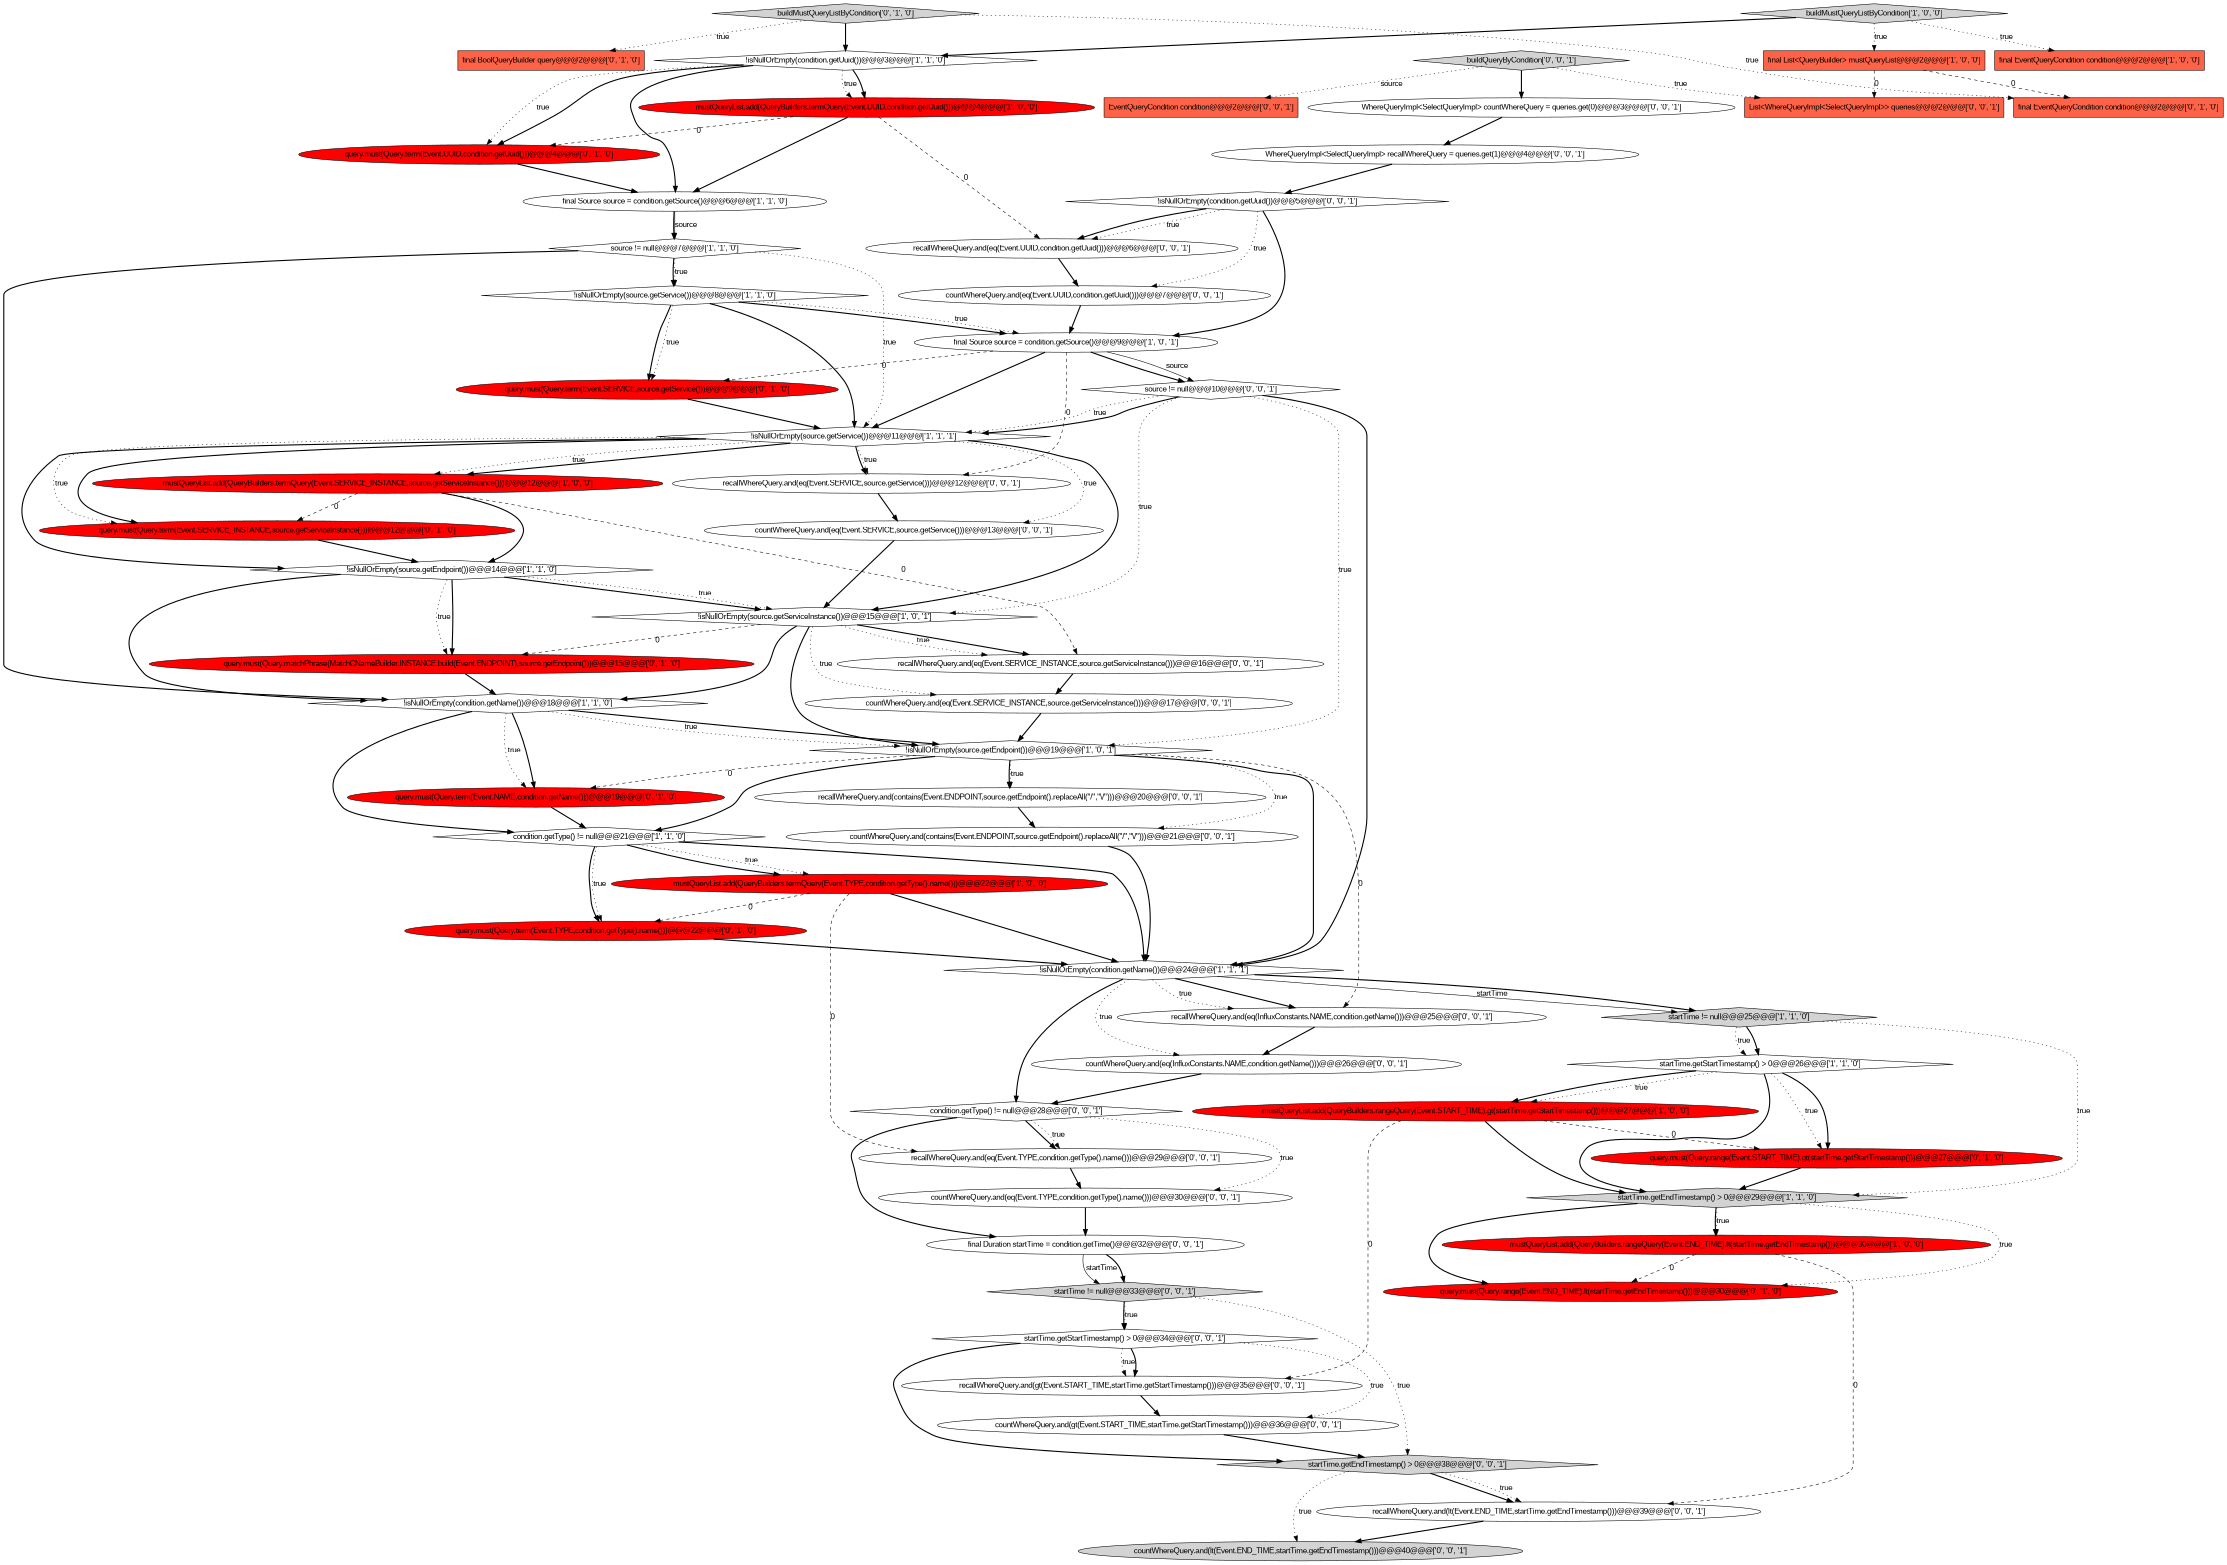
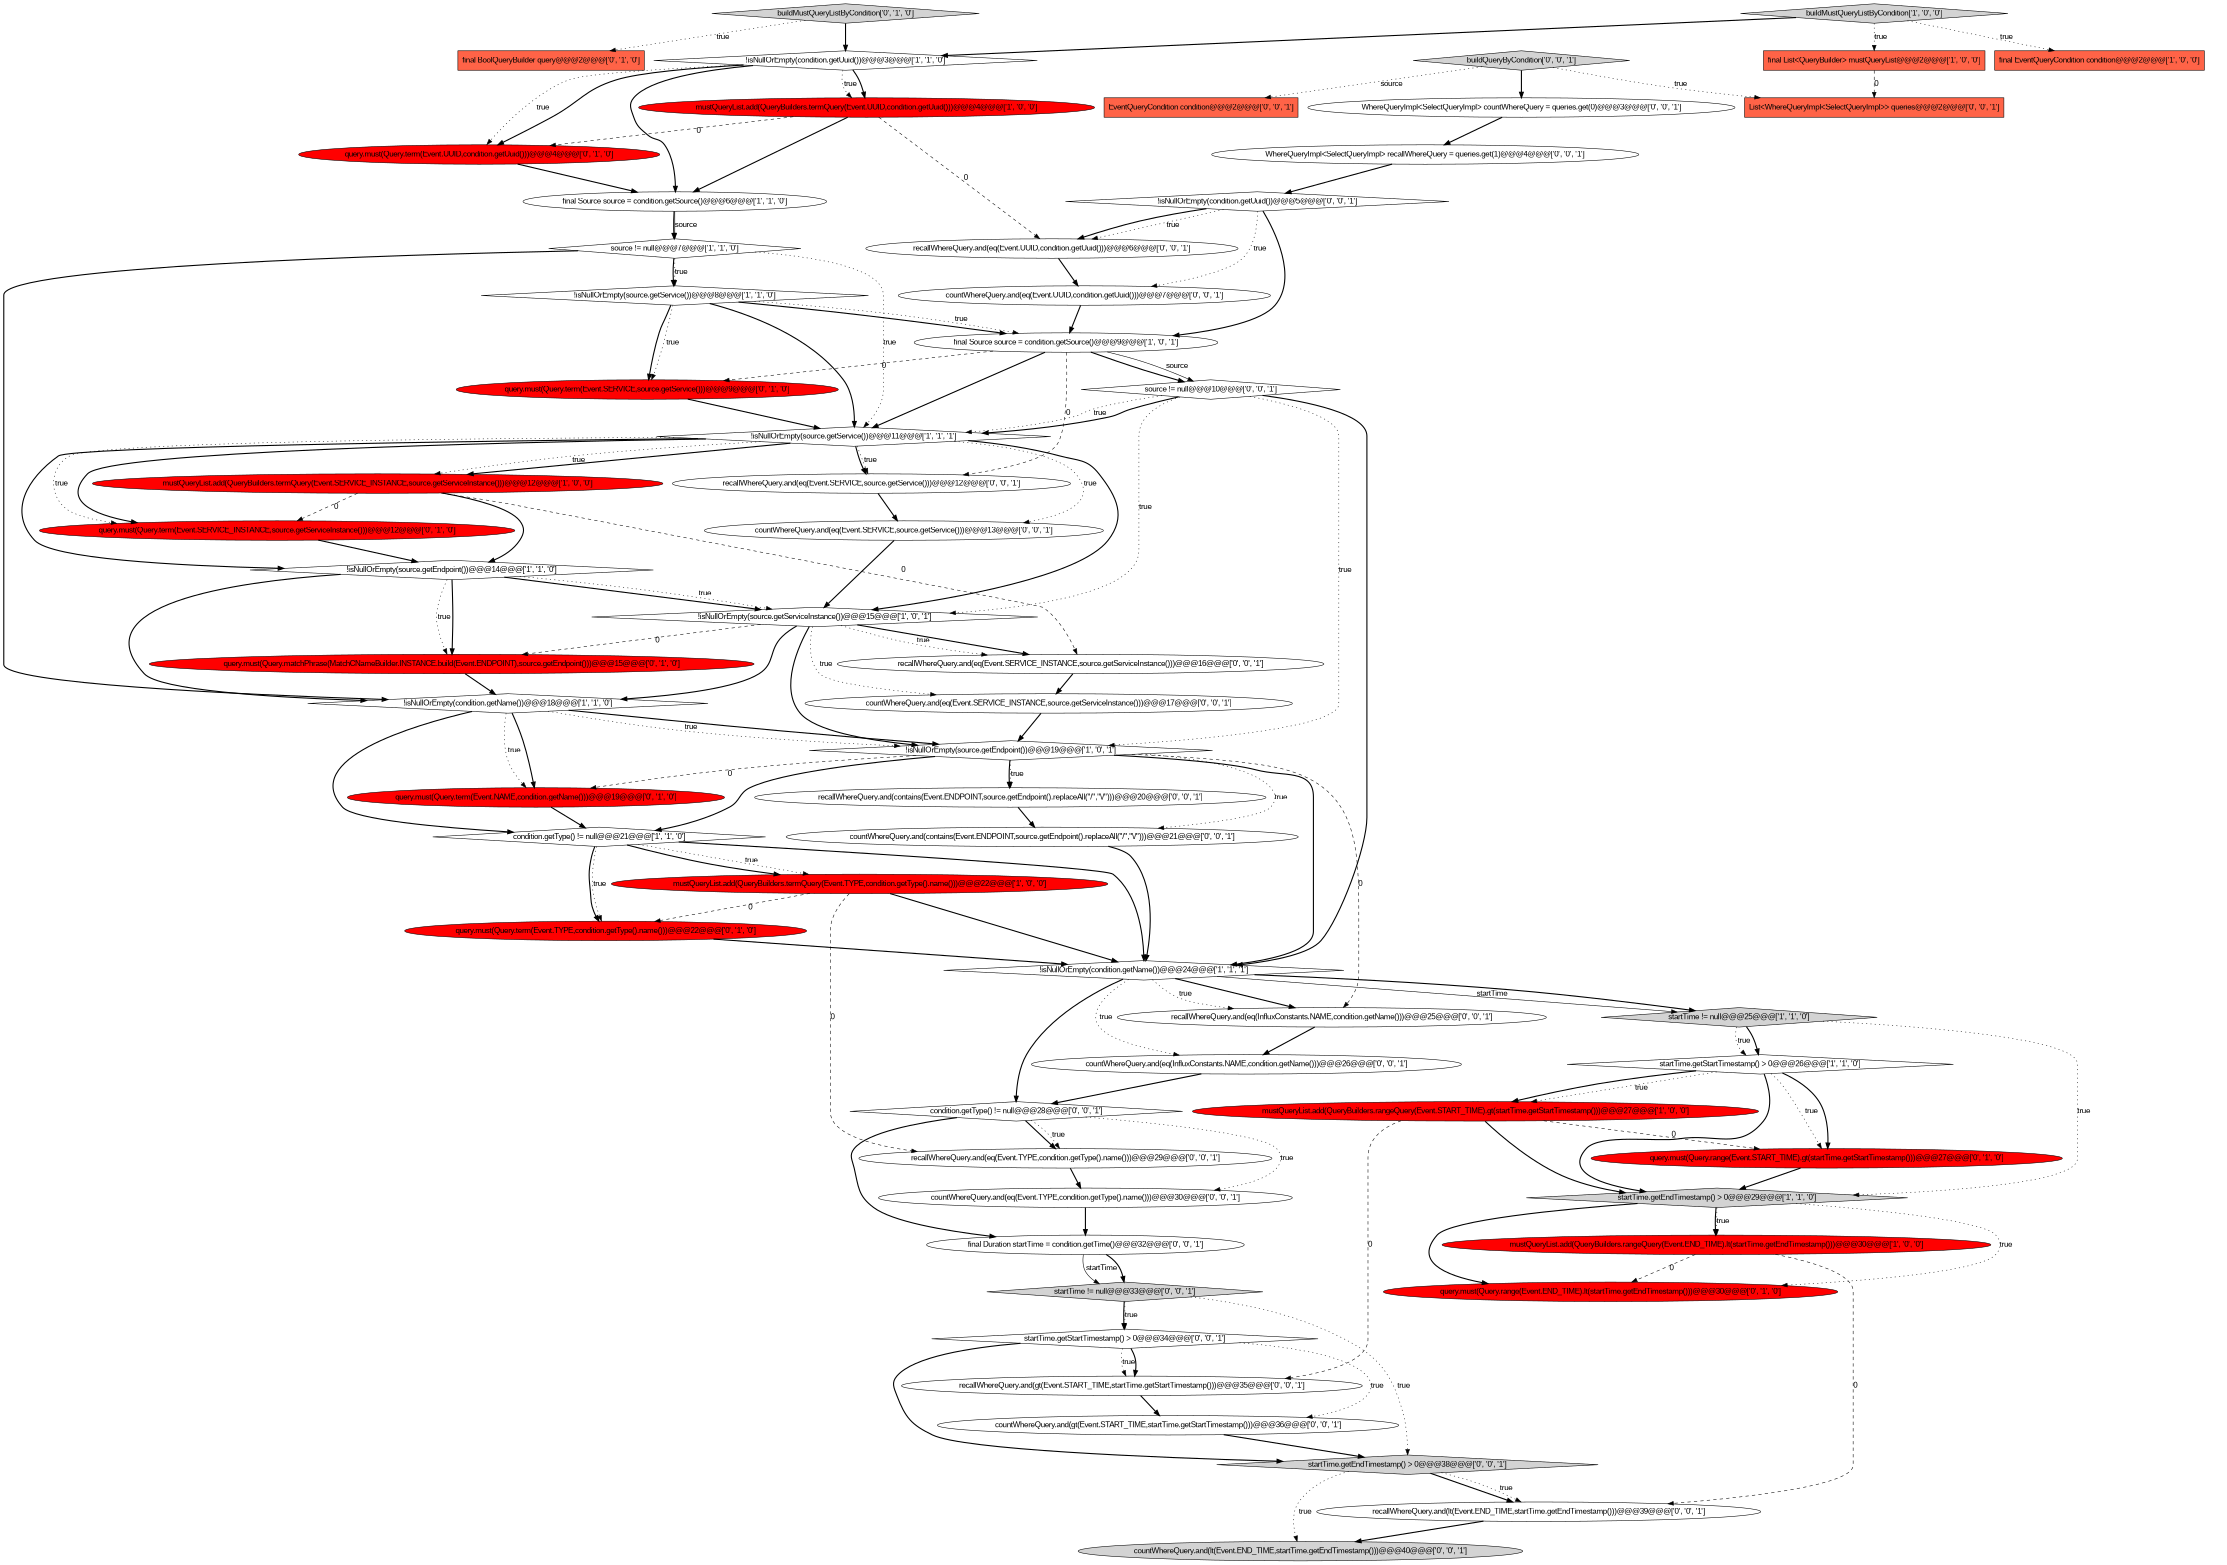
(2118, 108) -> none
